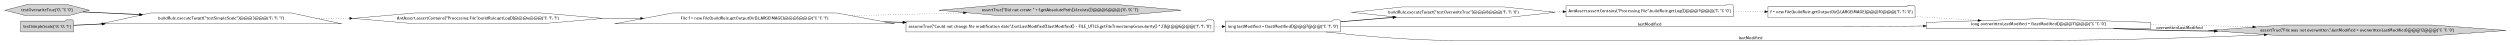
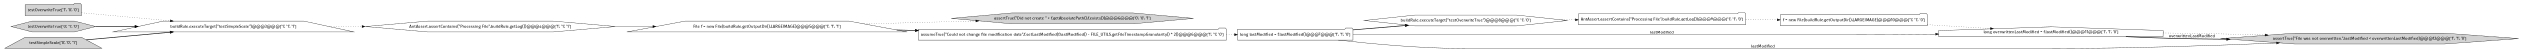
none -> (53, 10)
(47, 27) -> (53, 43)
